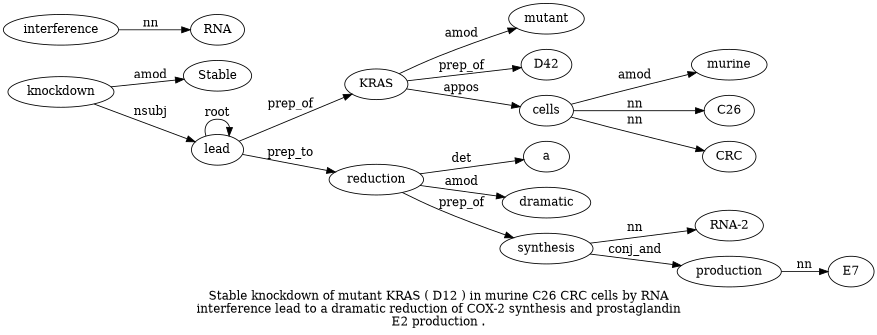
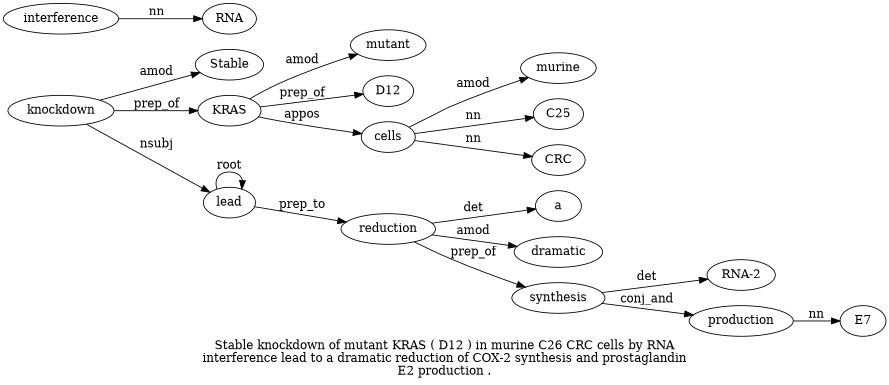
(546, 65) -> (388, 91)
(729, 111) -> (558, 114)
(292, 119) -> (152, 111)
(635, 228) -> (647, 277)
